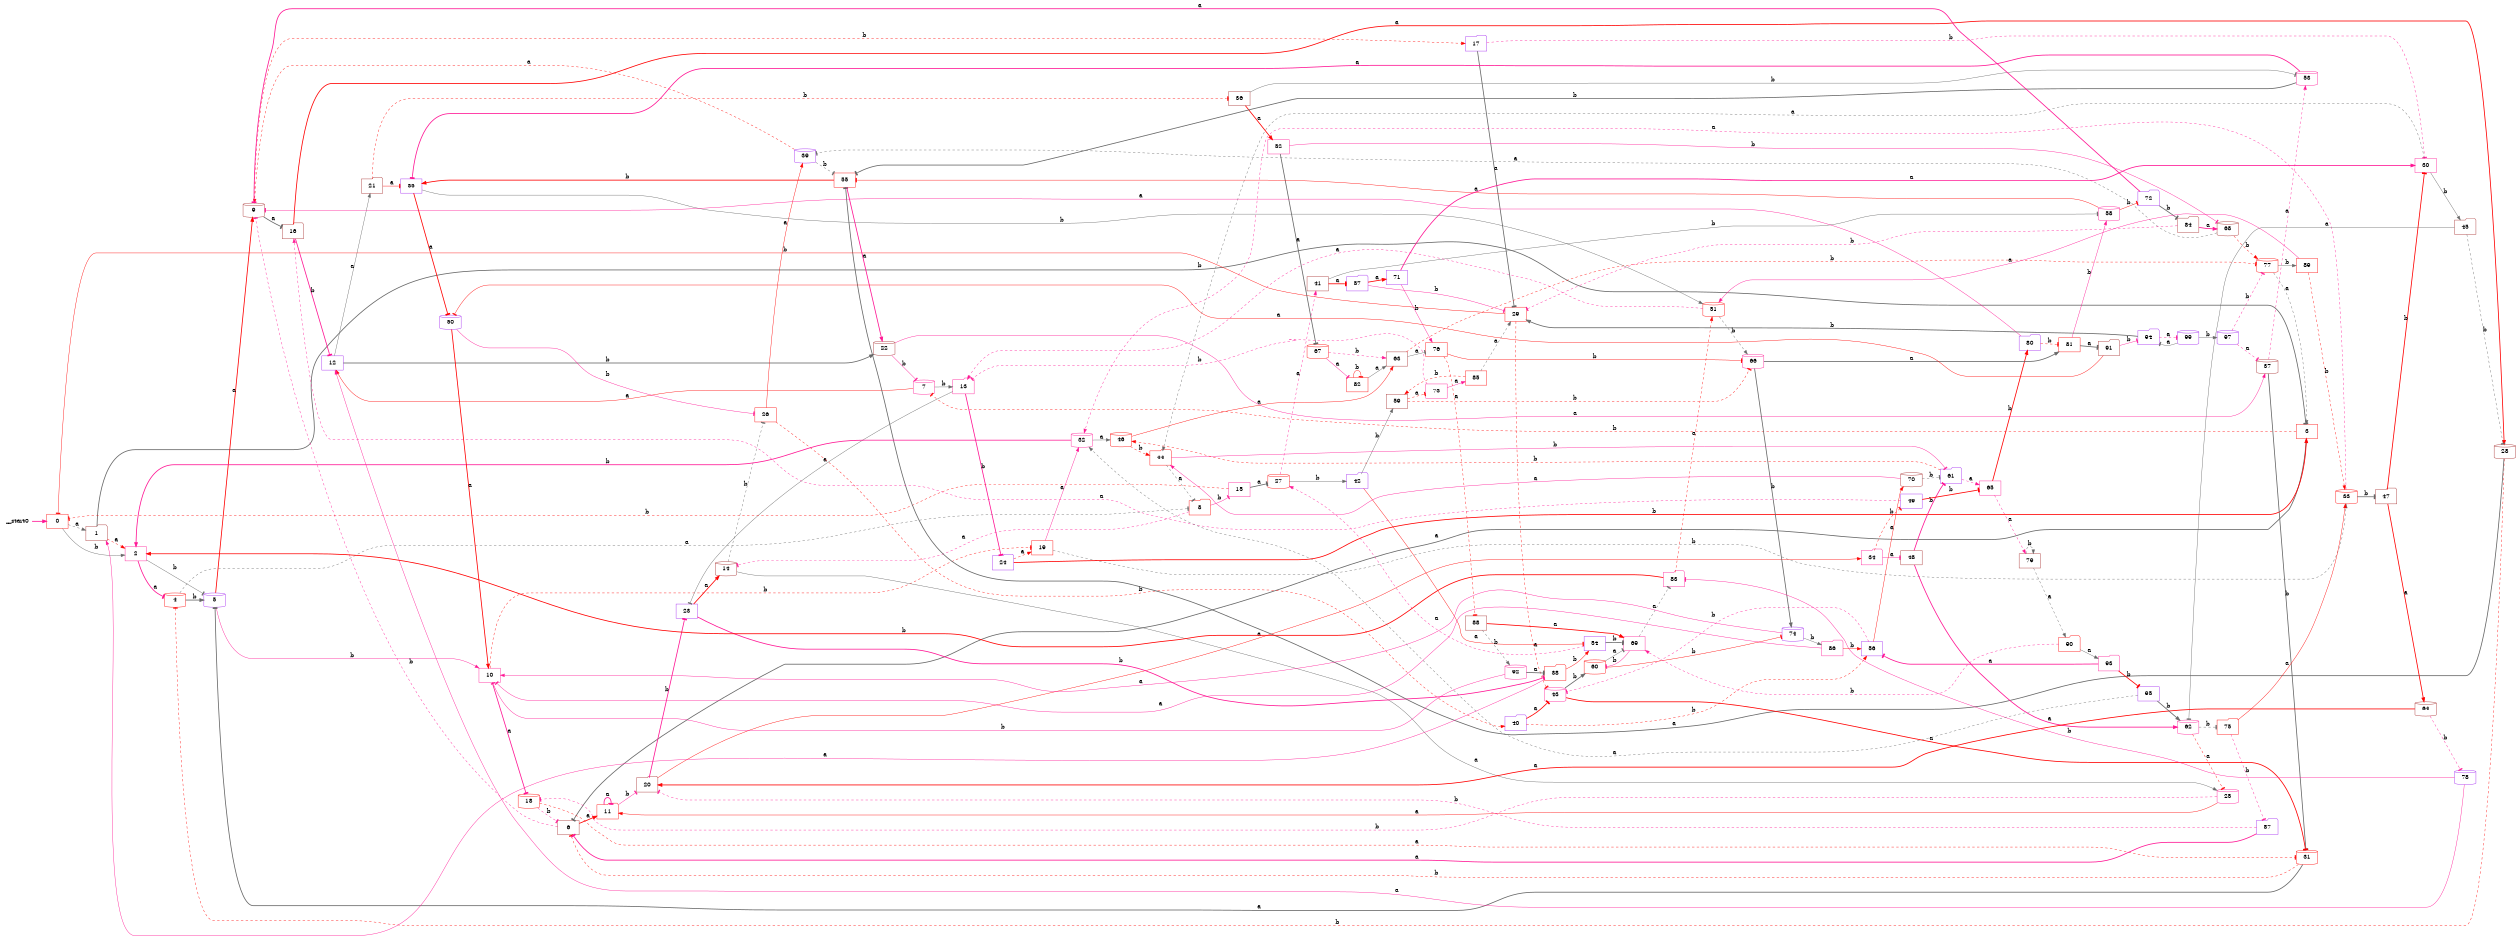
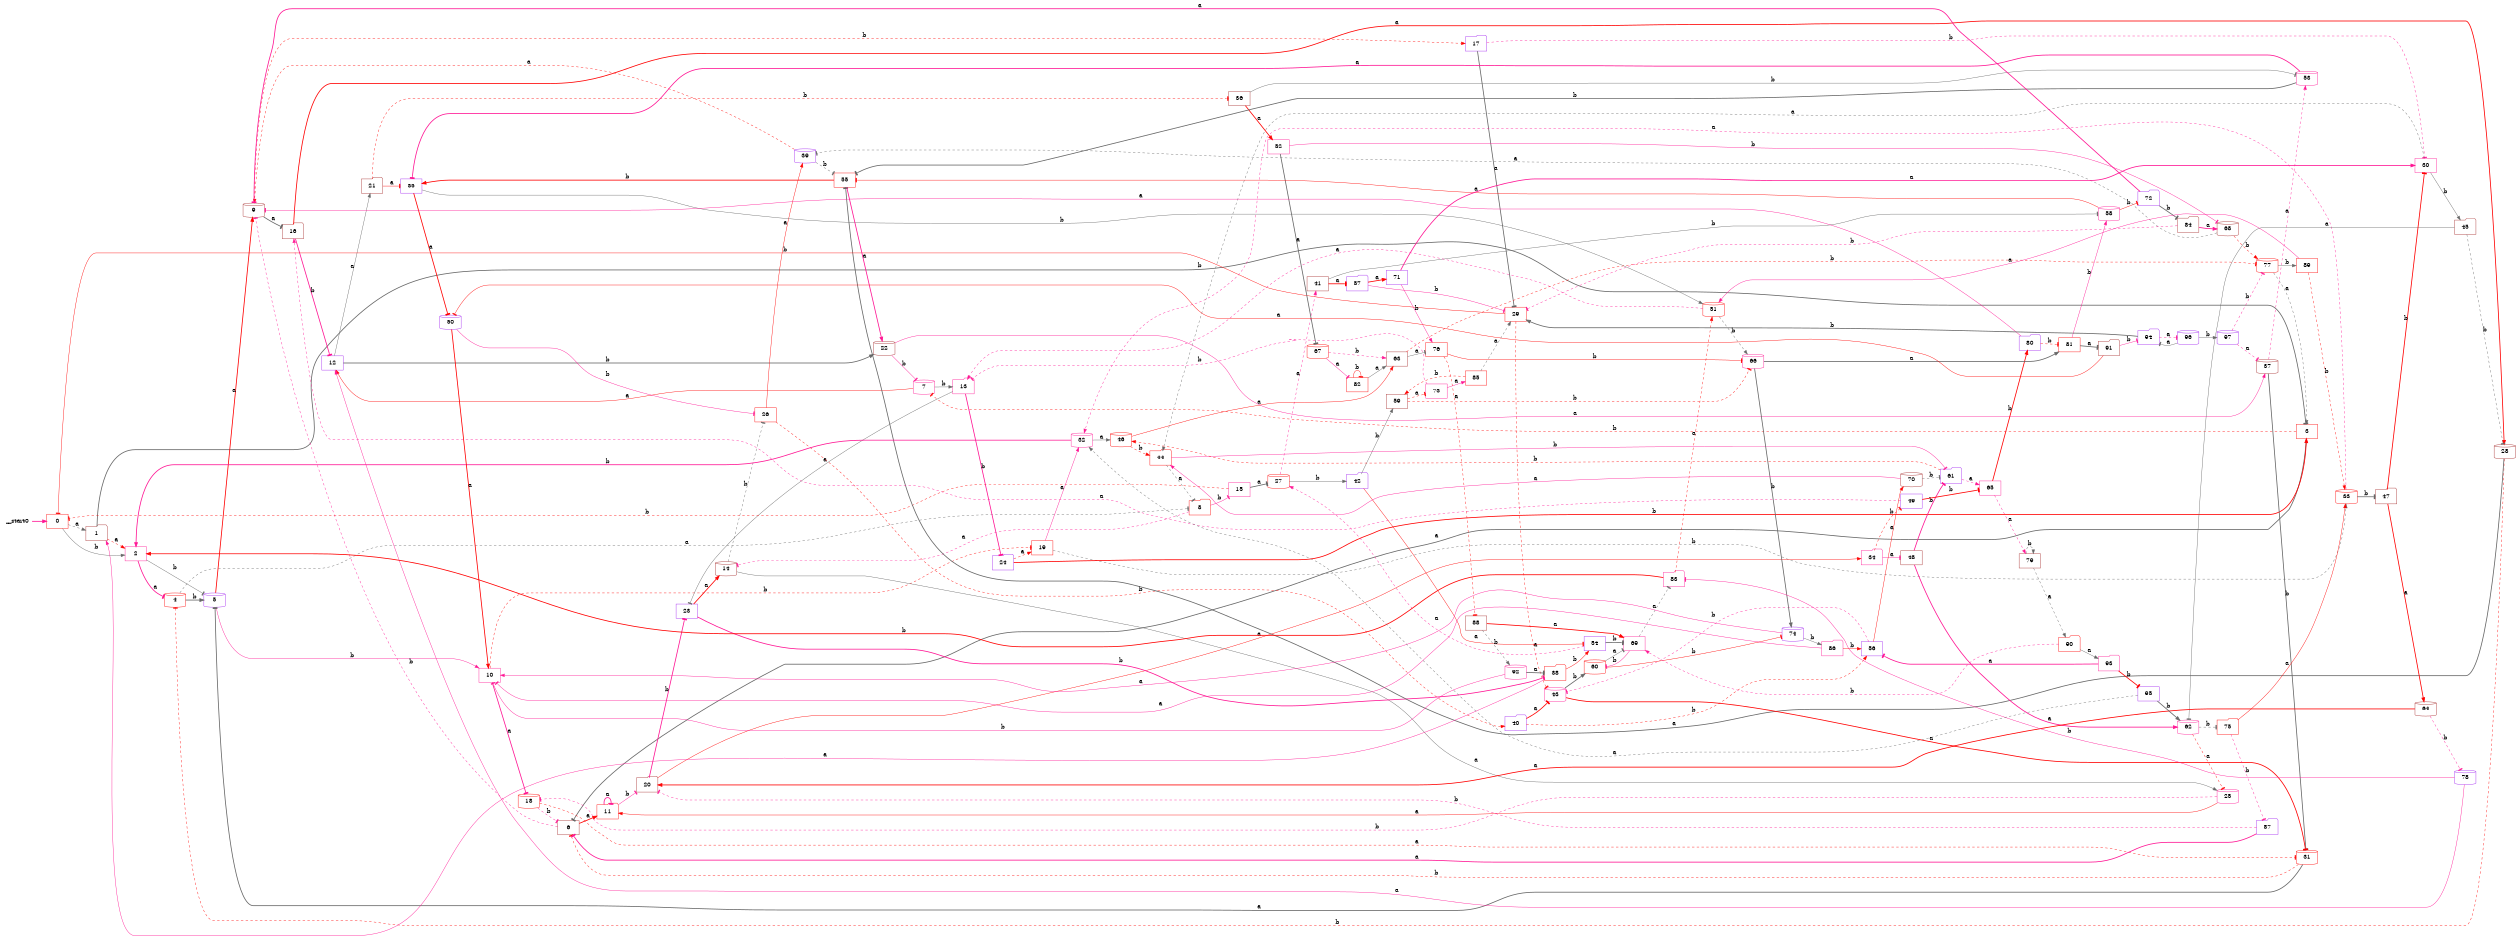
(2188, 338) -> (2188, 338)
